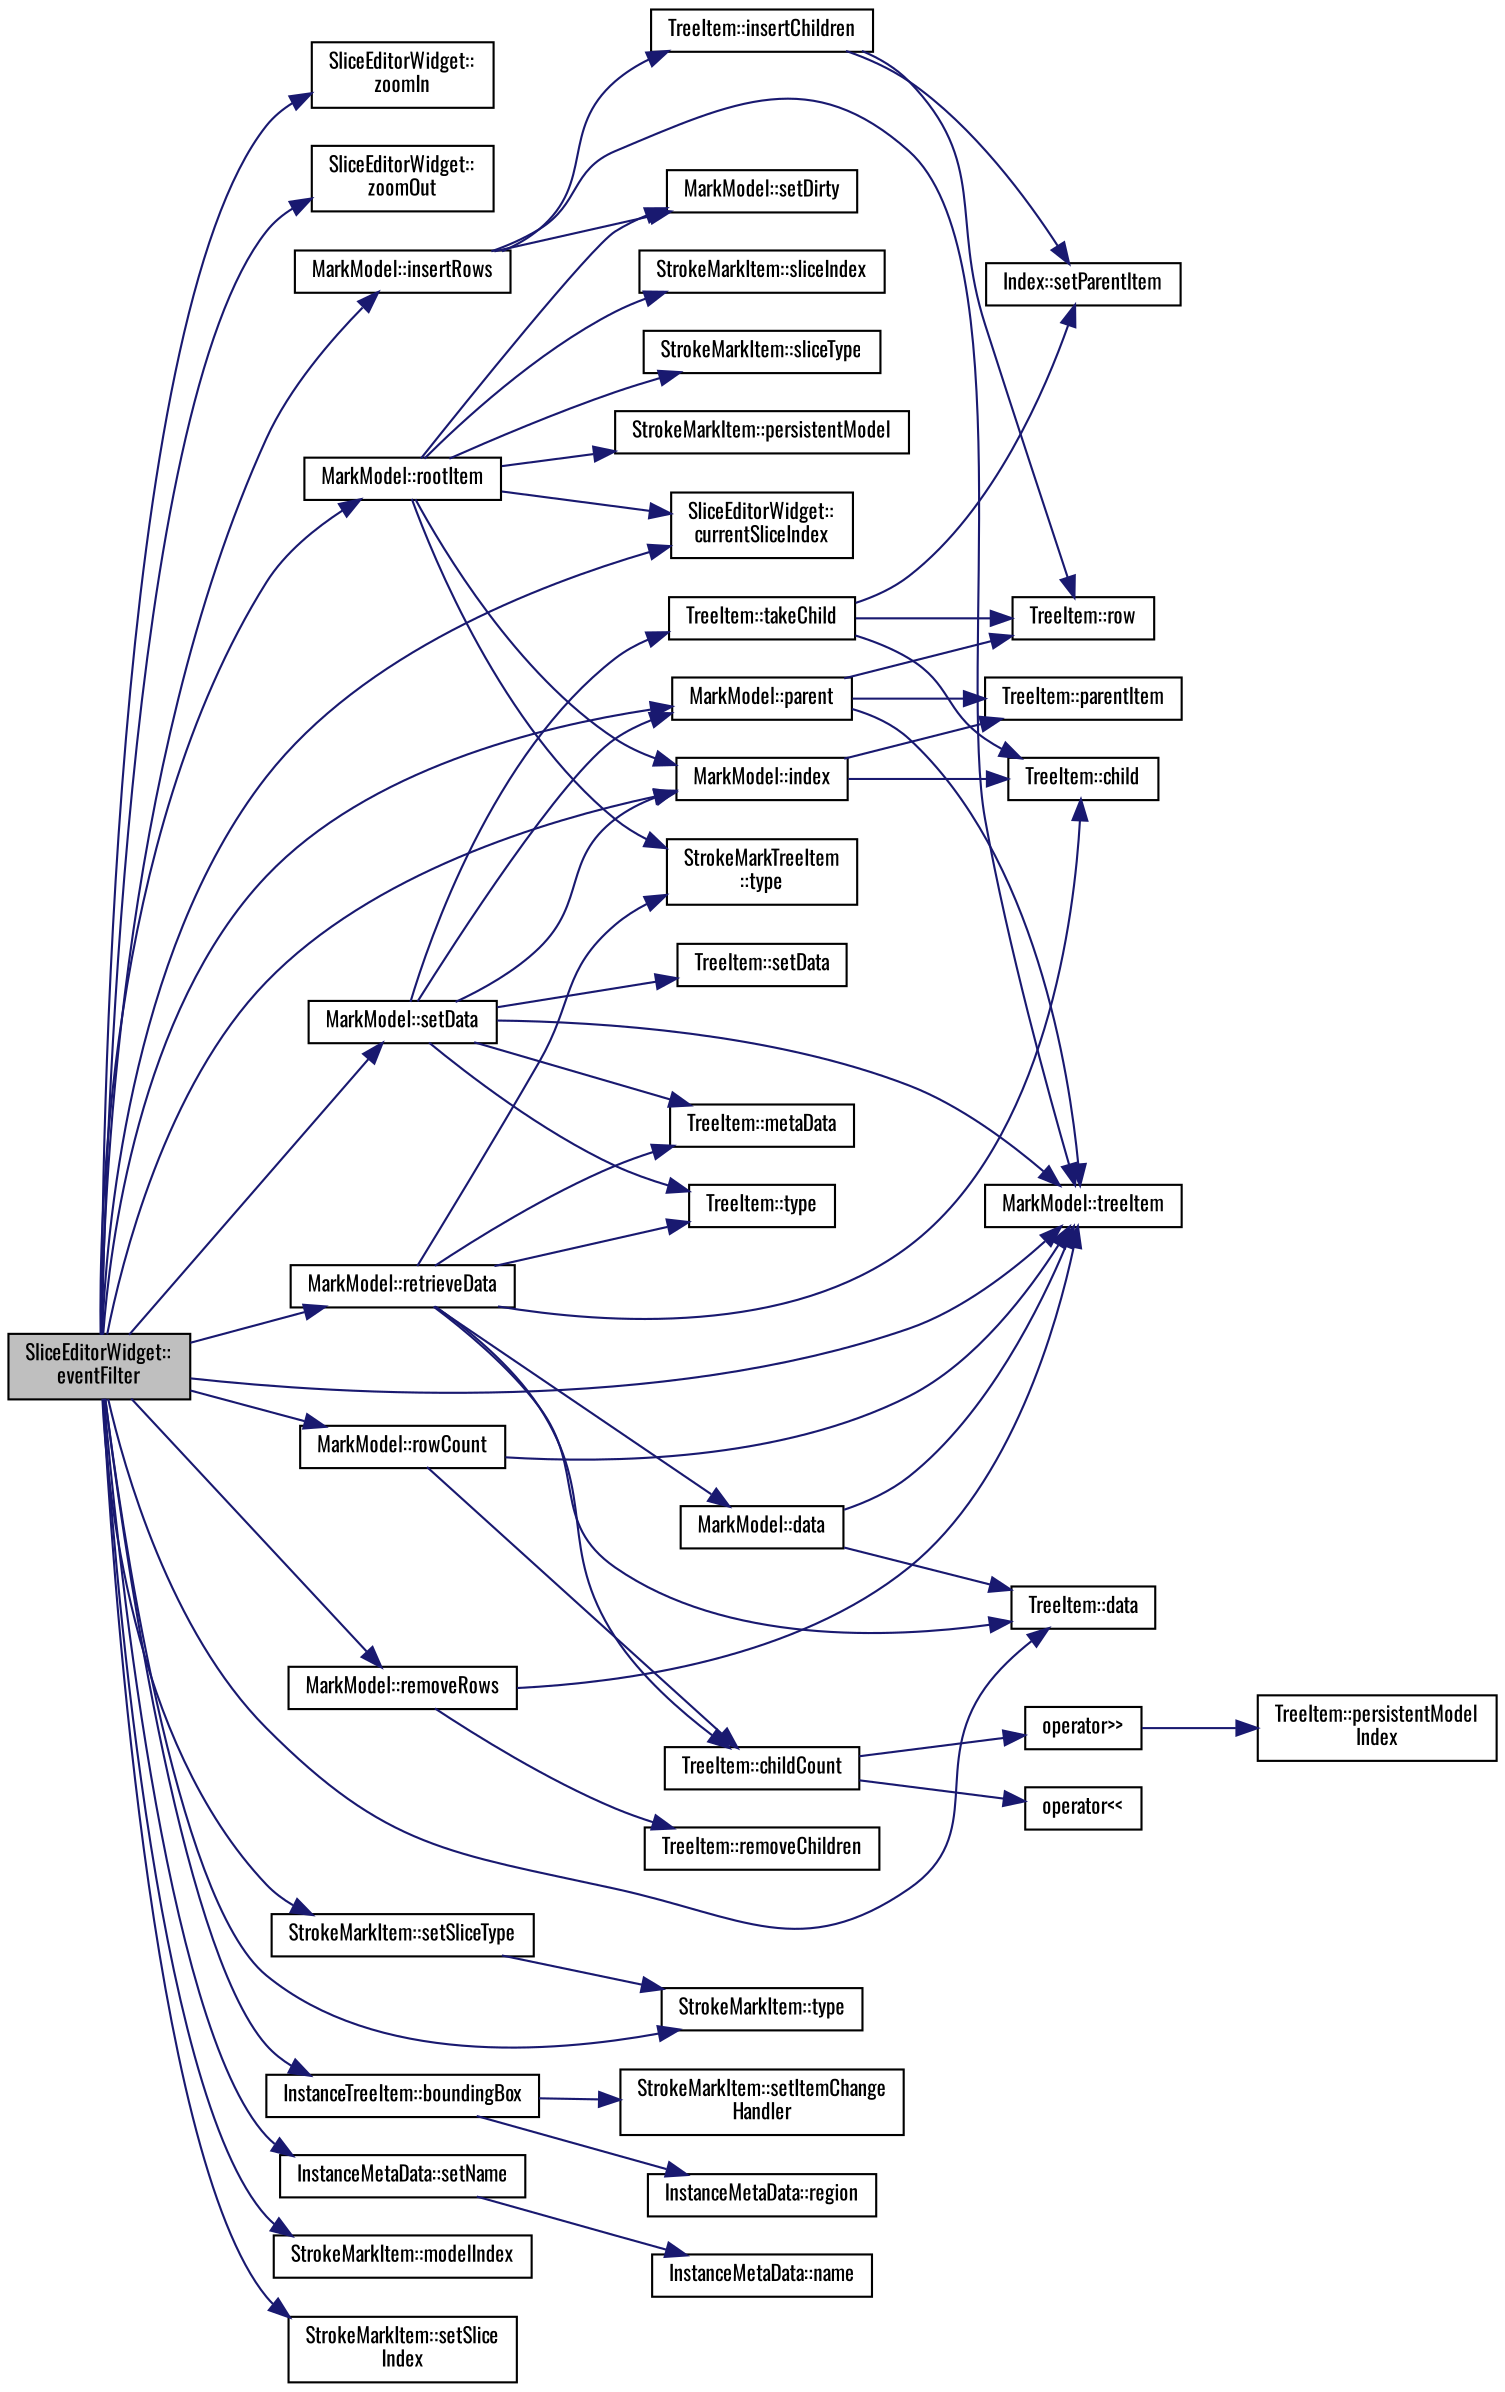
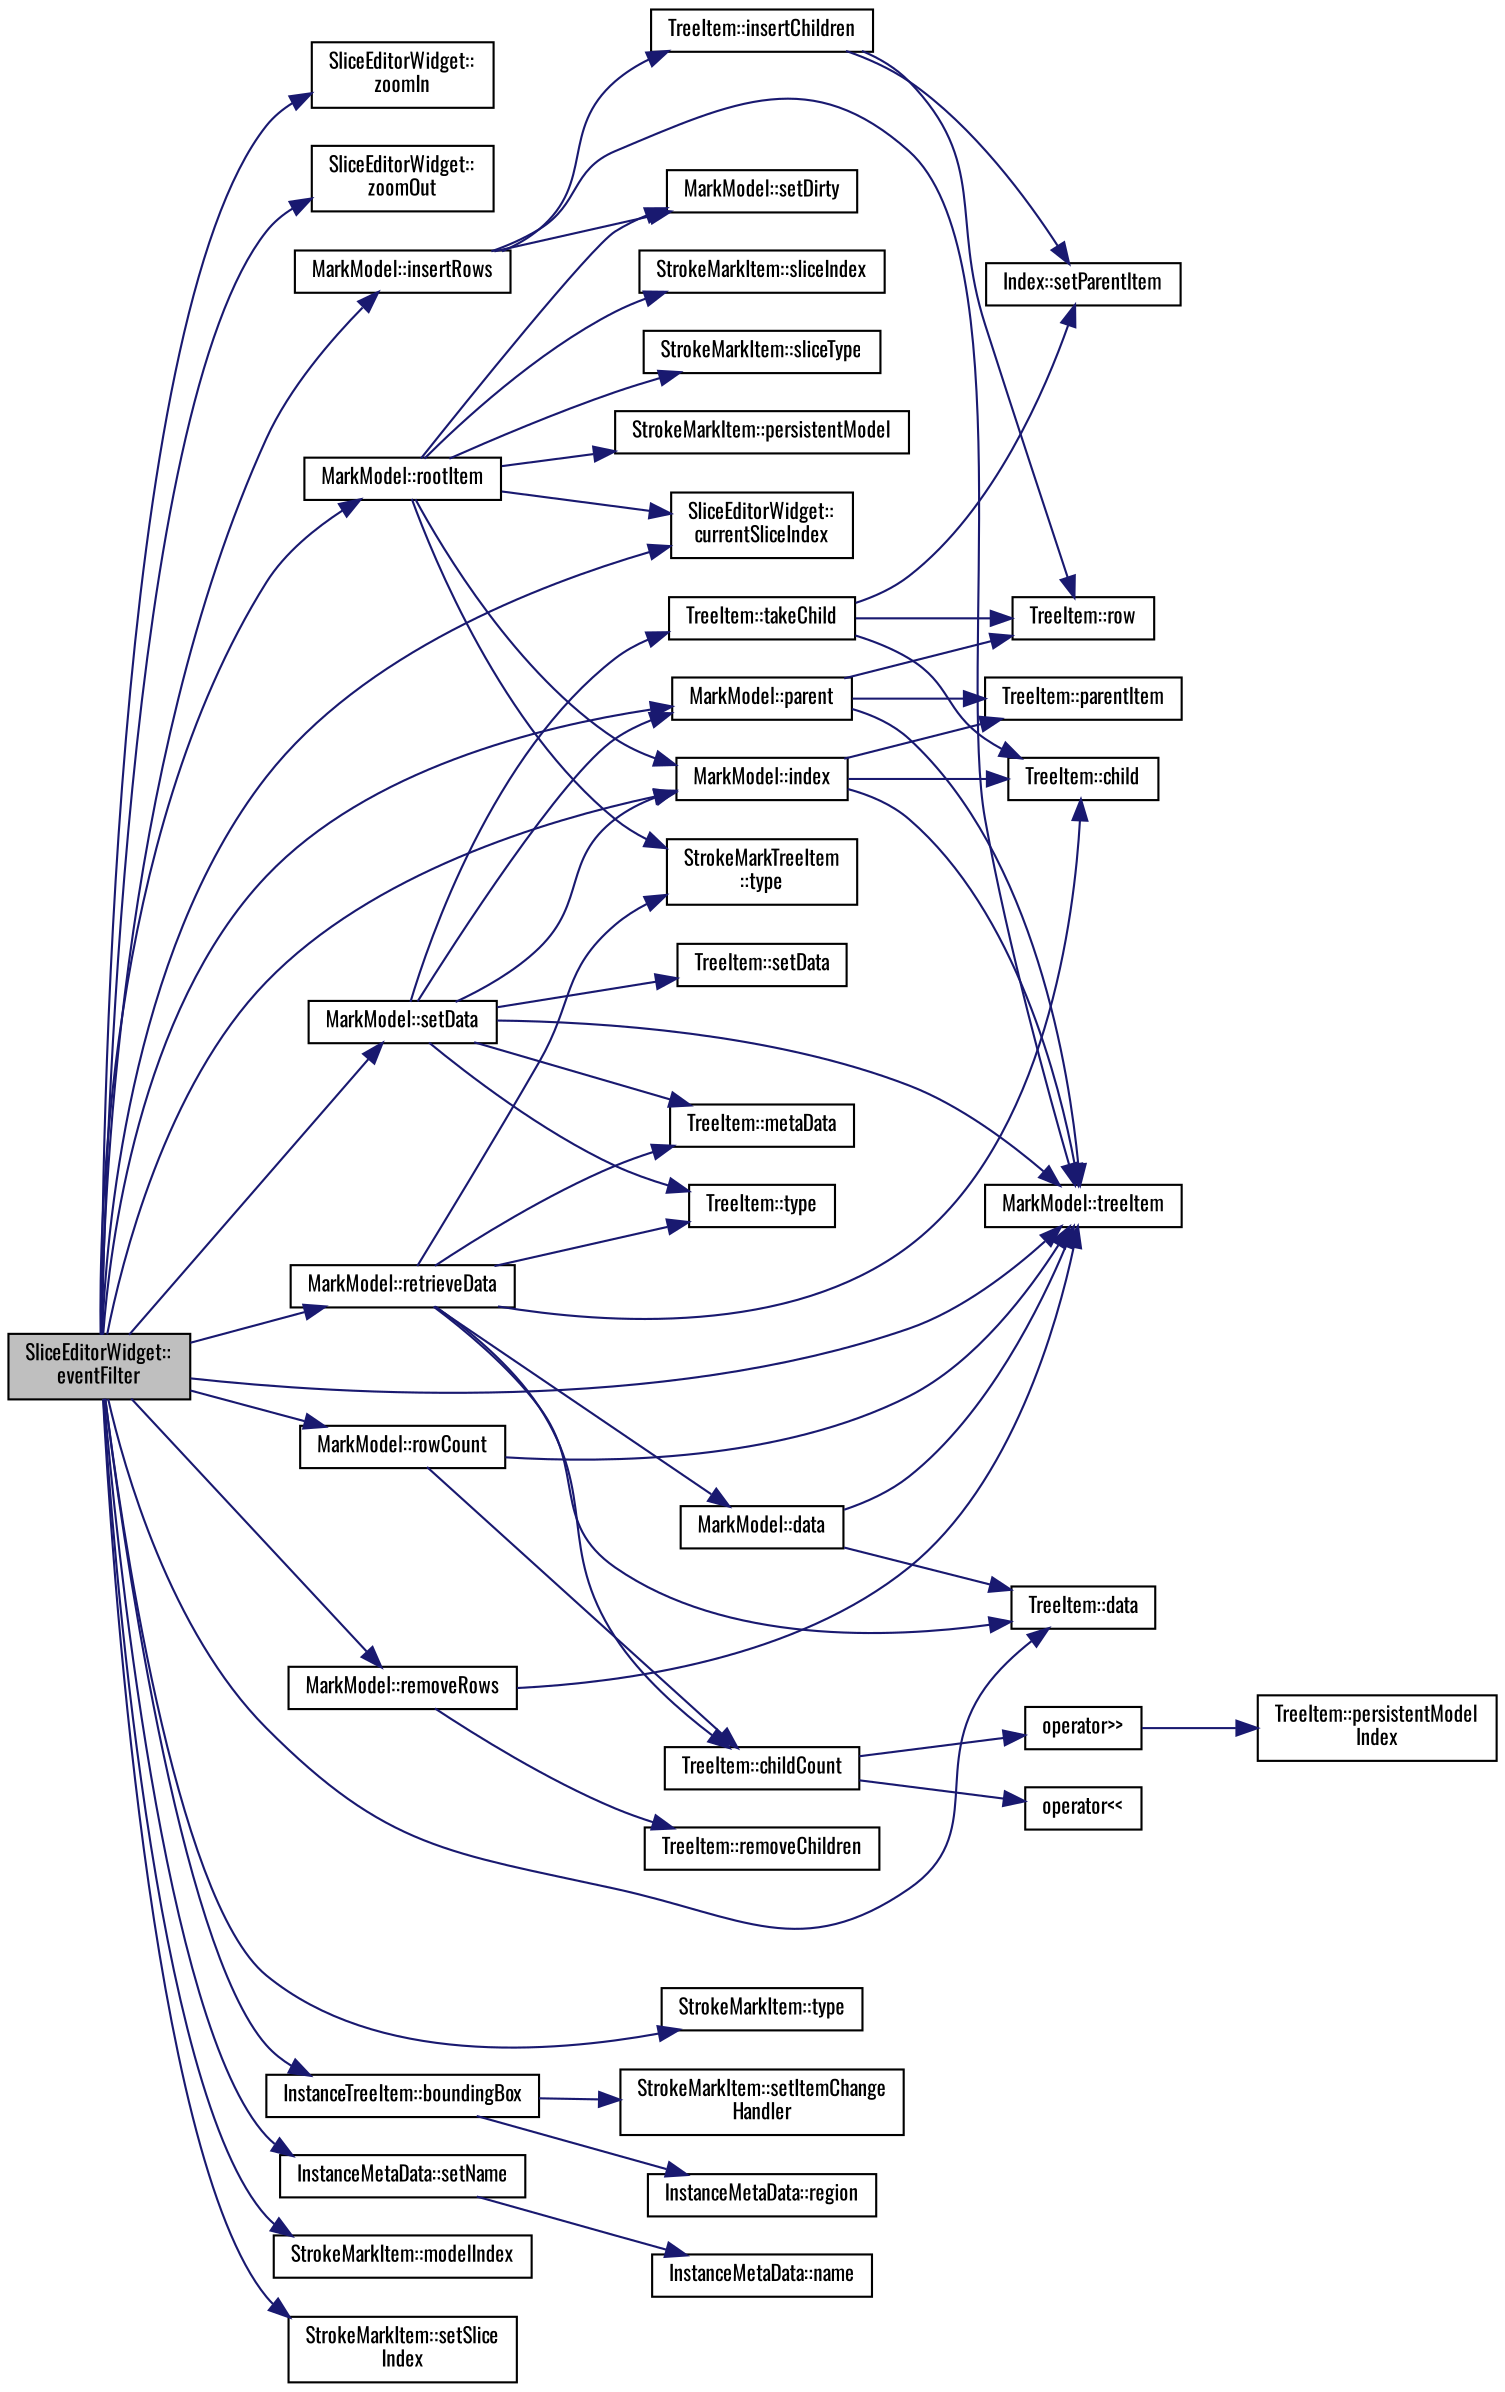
none -> (993, 927)
(403, 1935) -> none
